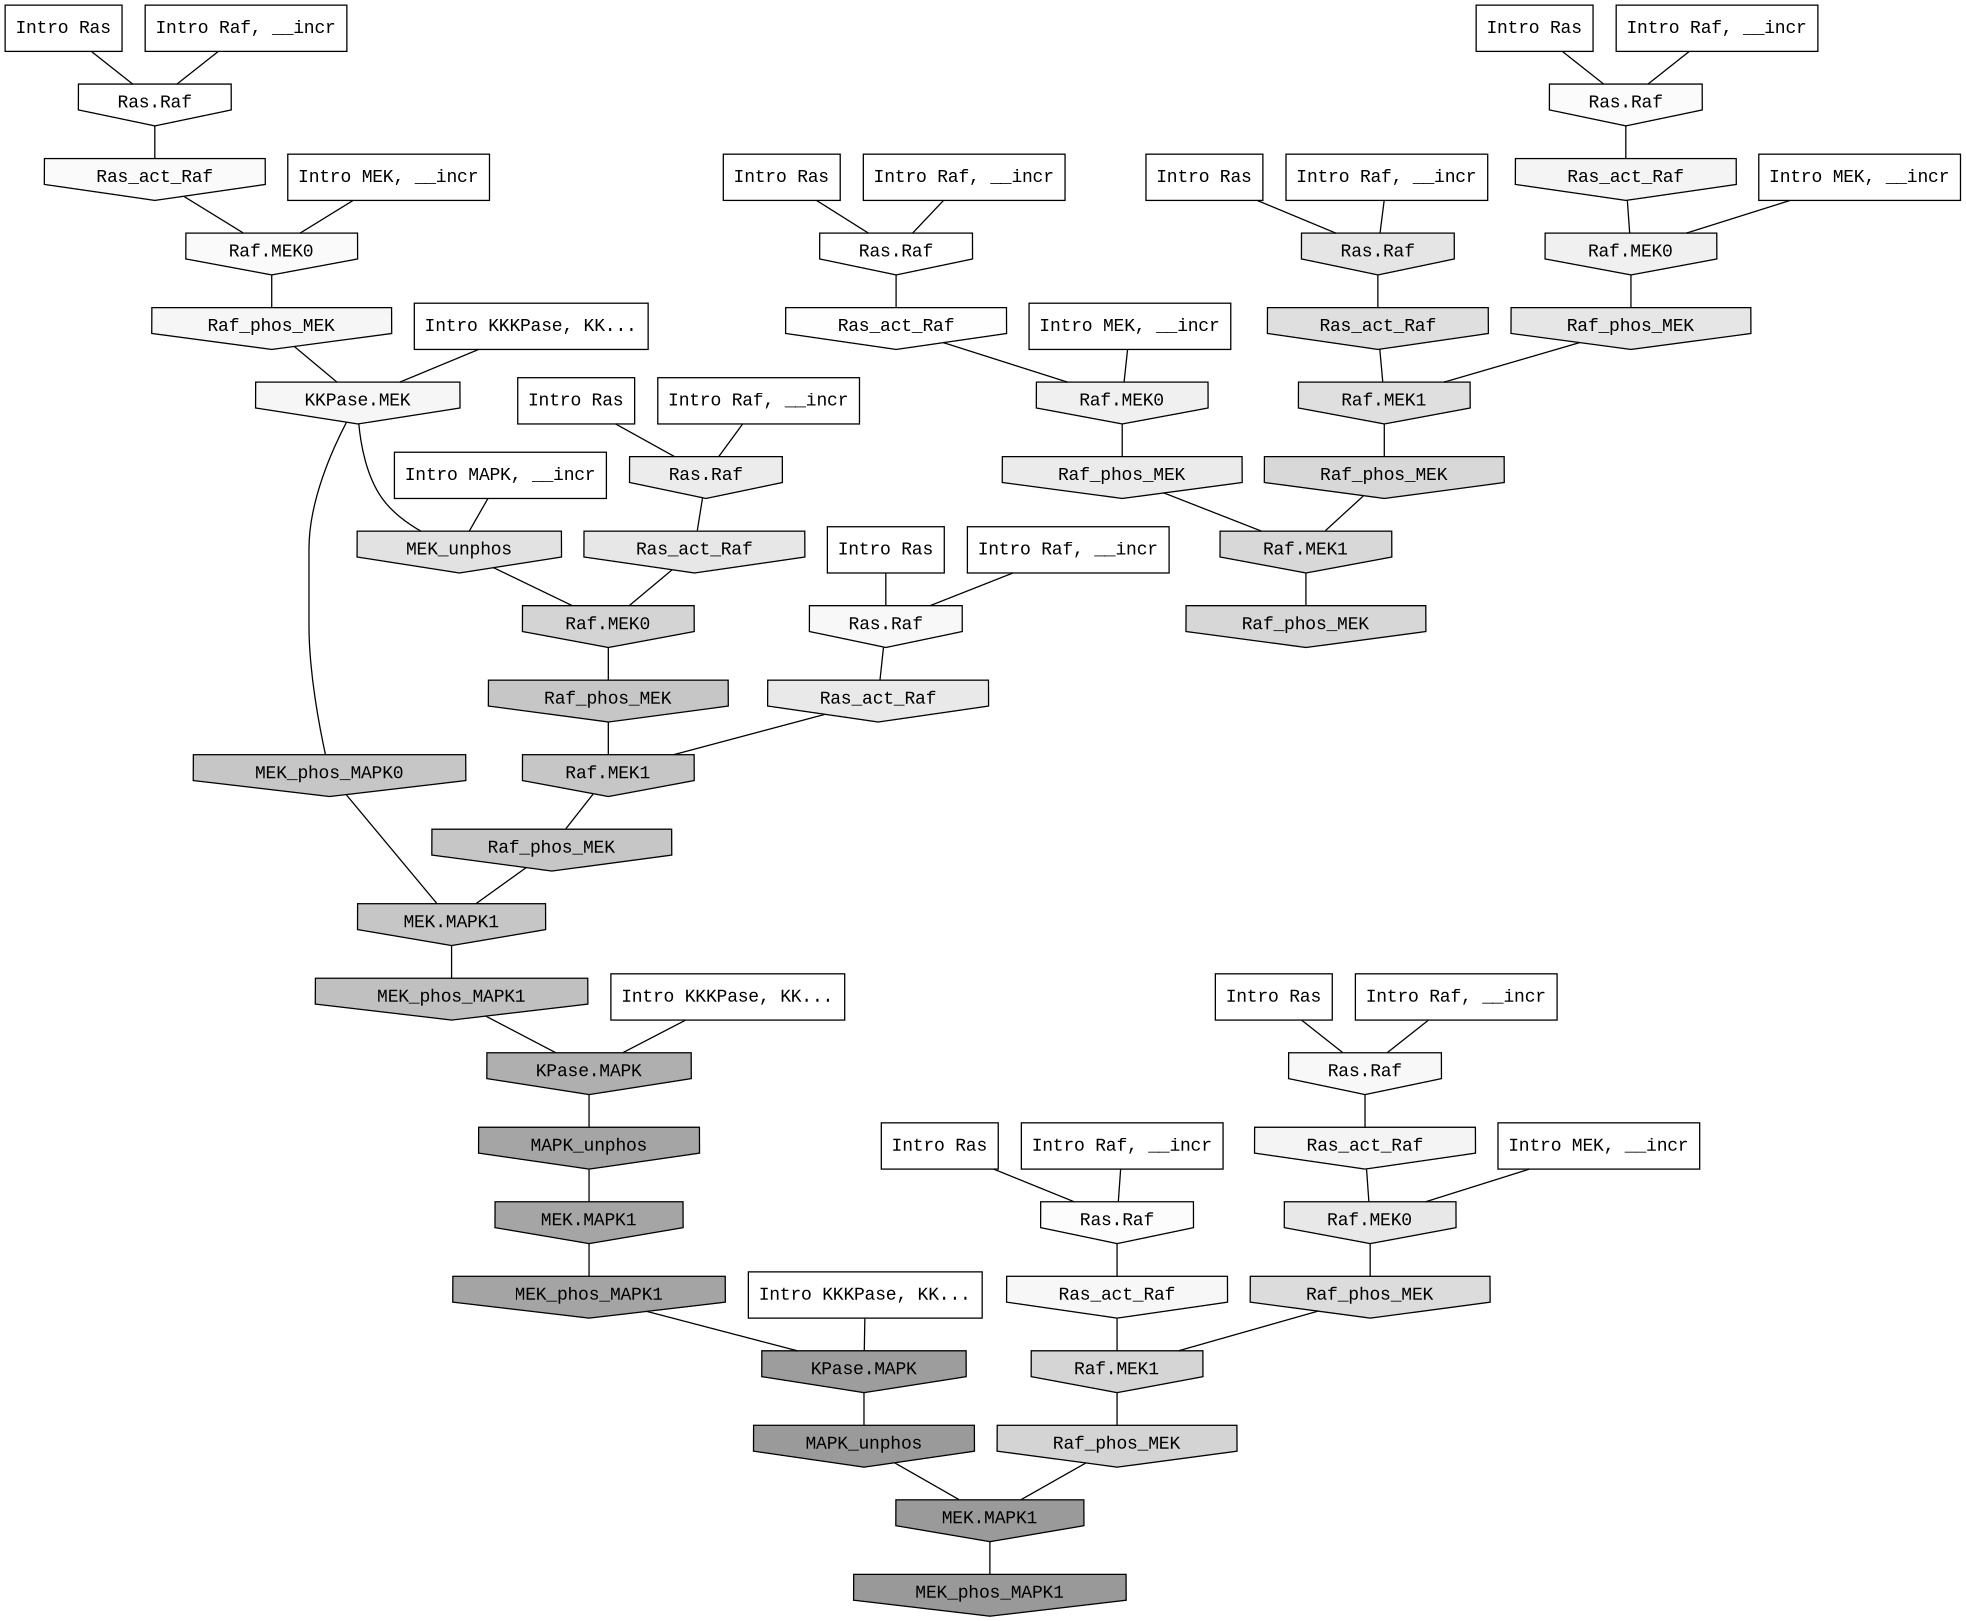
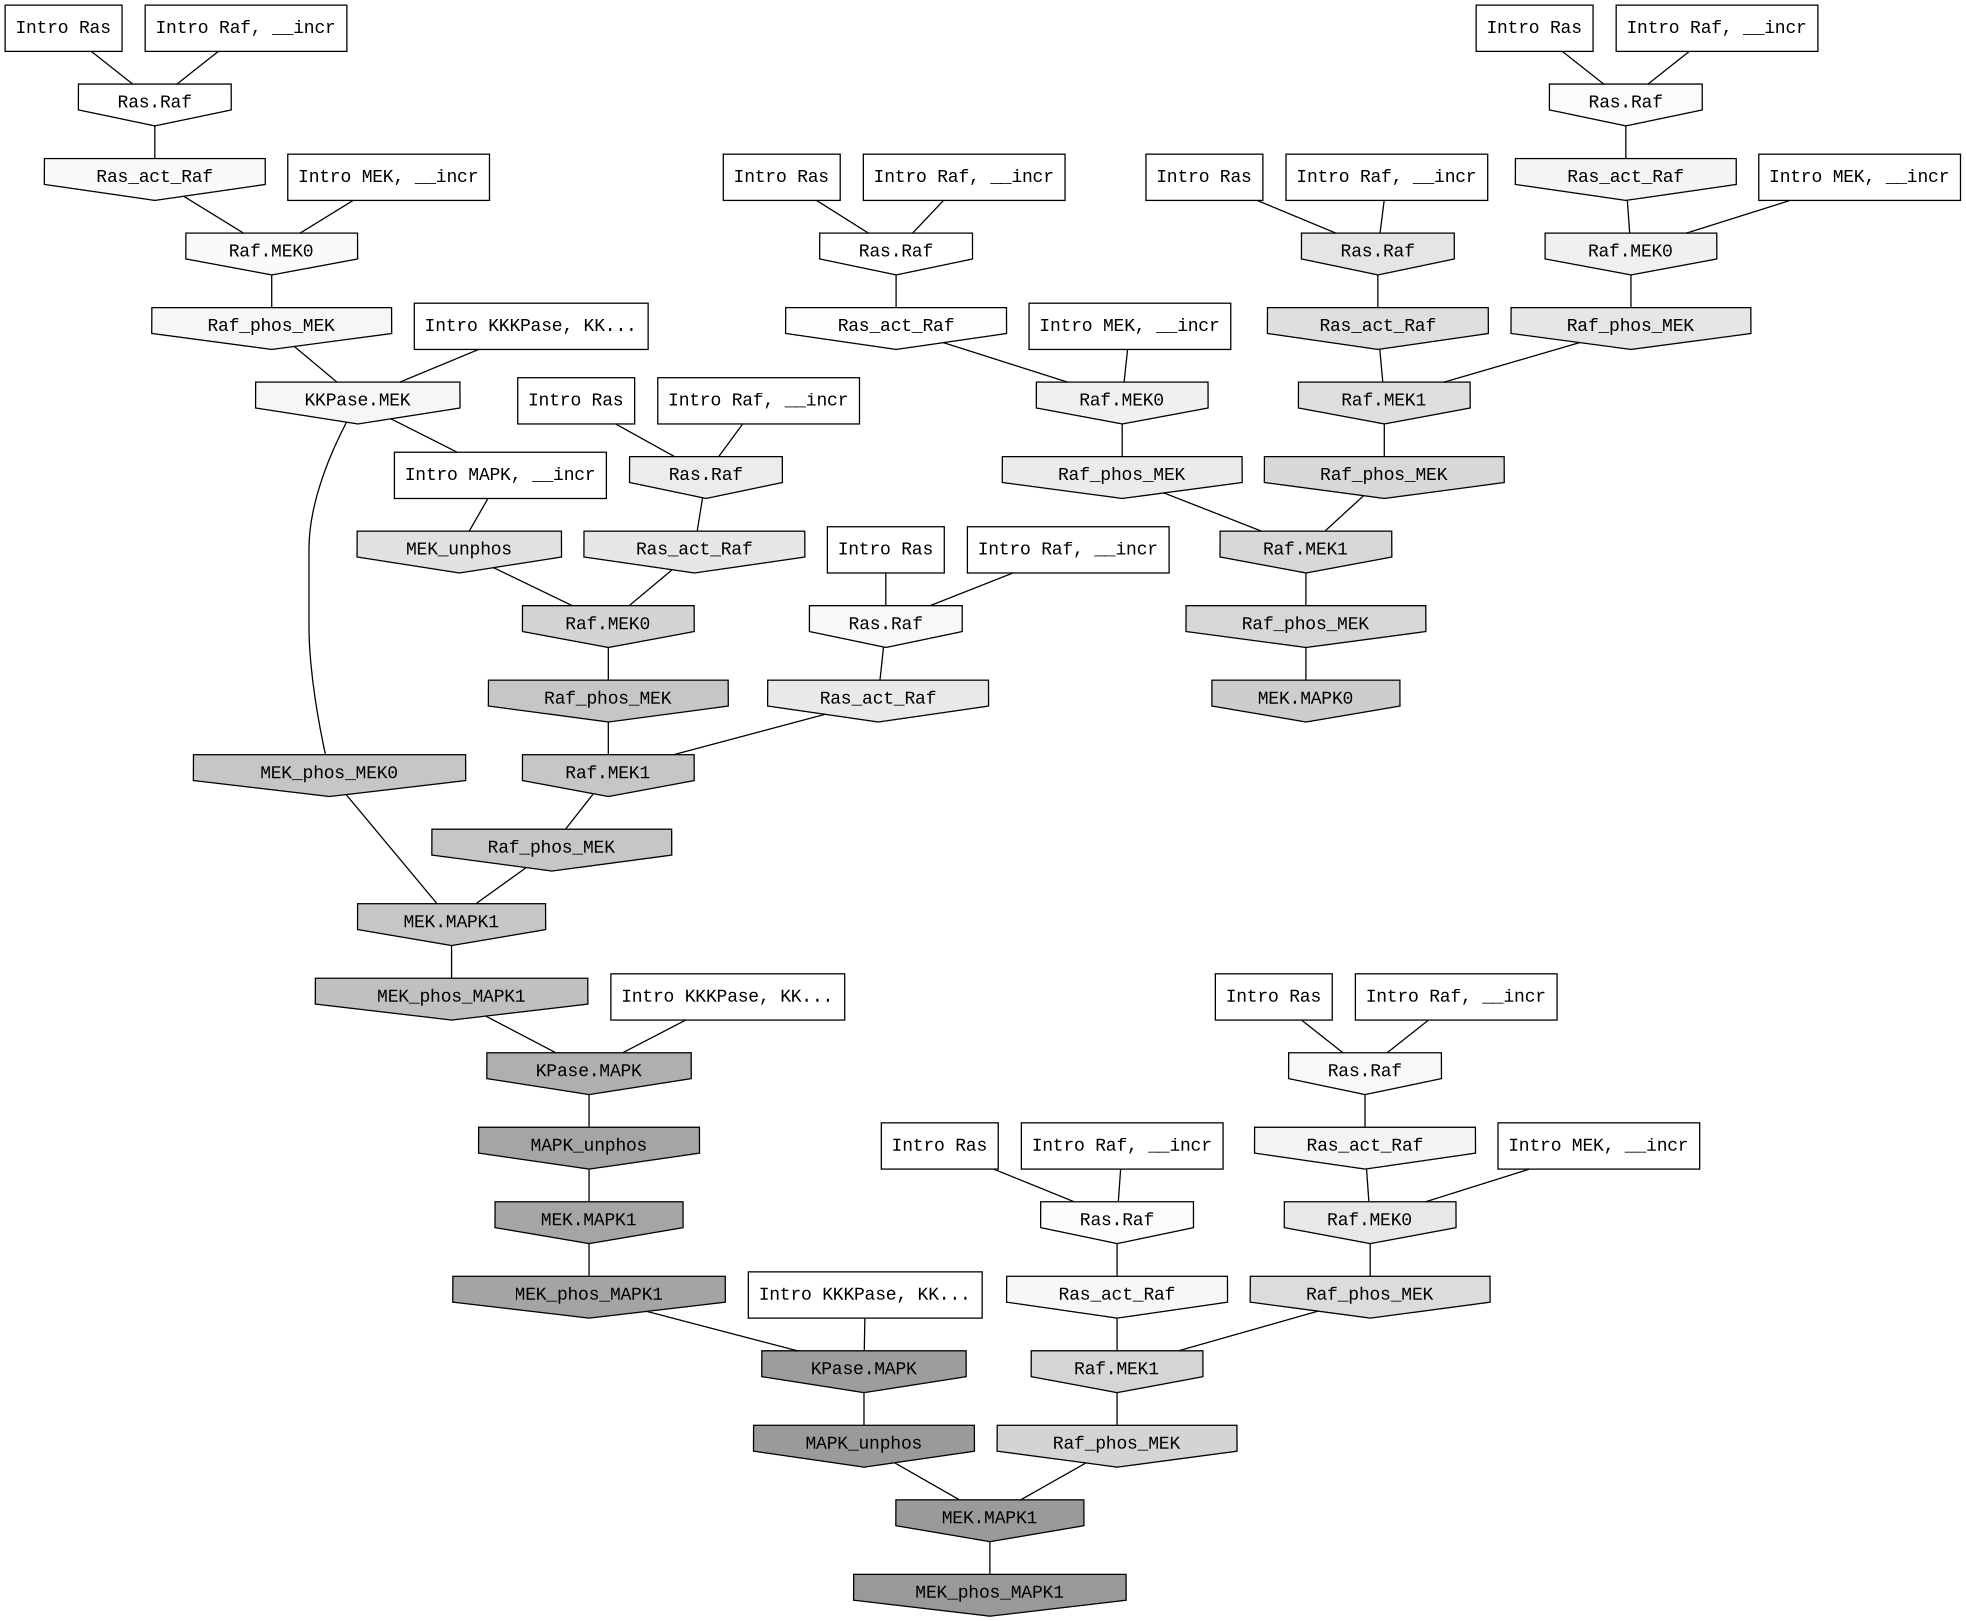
(375, 486) -> (424, 435)
none -> (1306, 699)
(330, 773) -> (330, 773)
